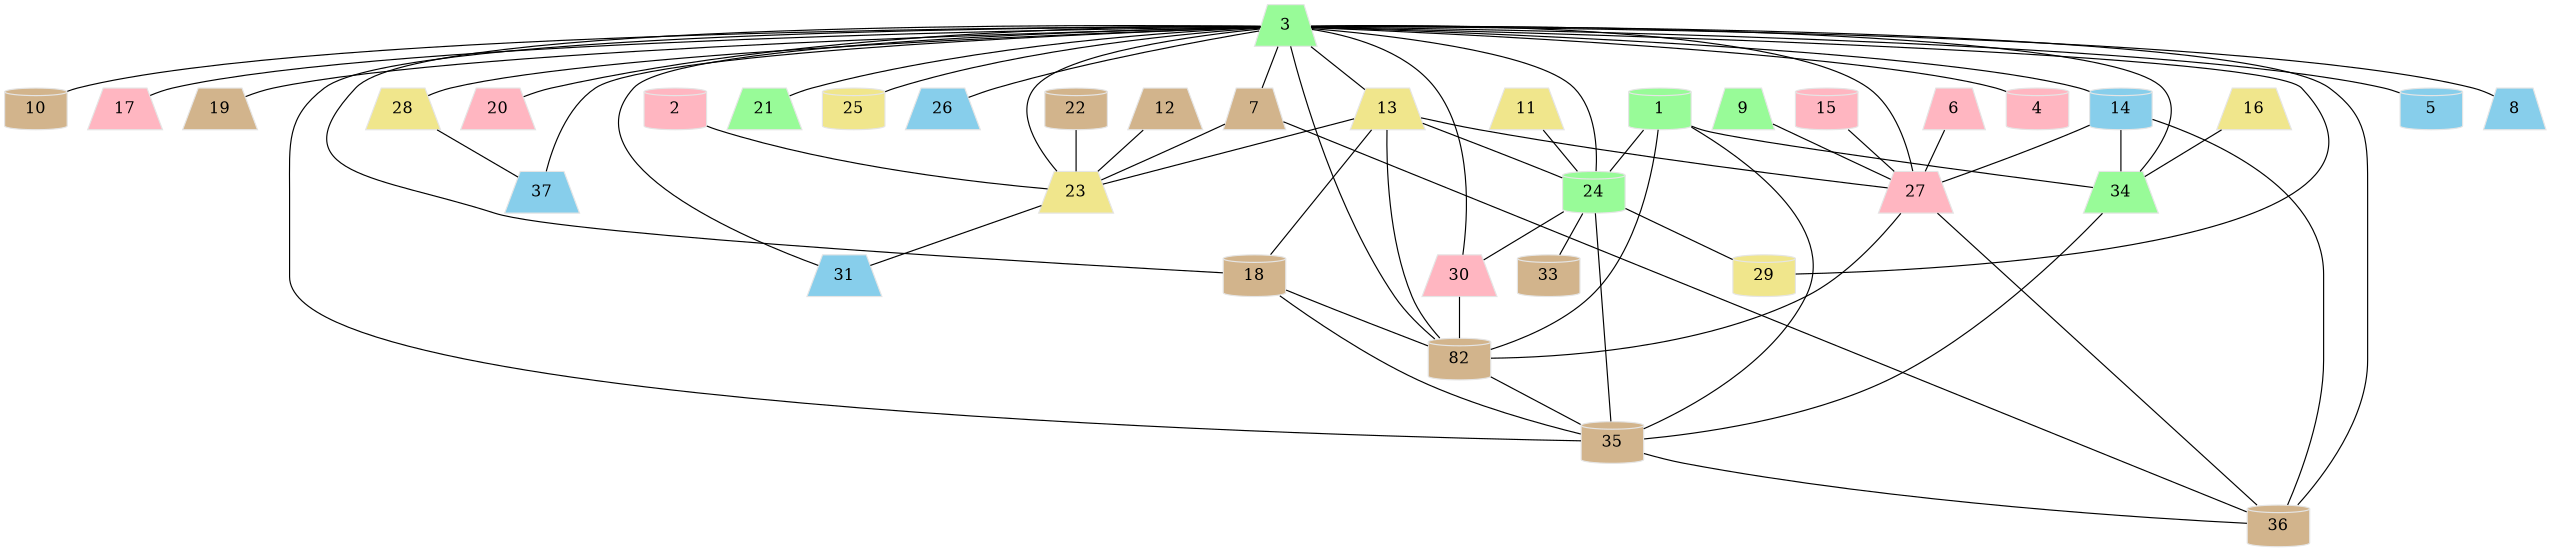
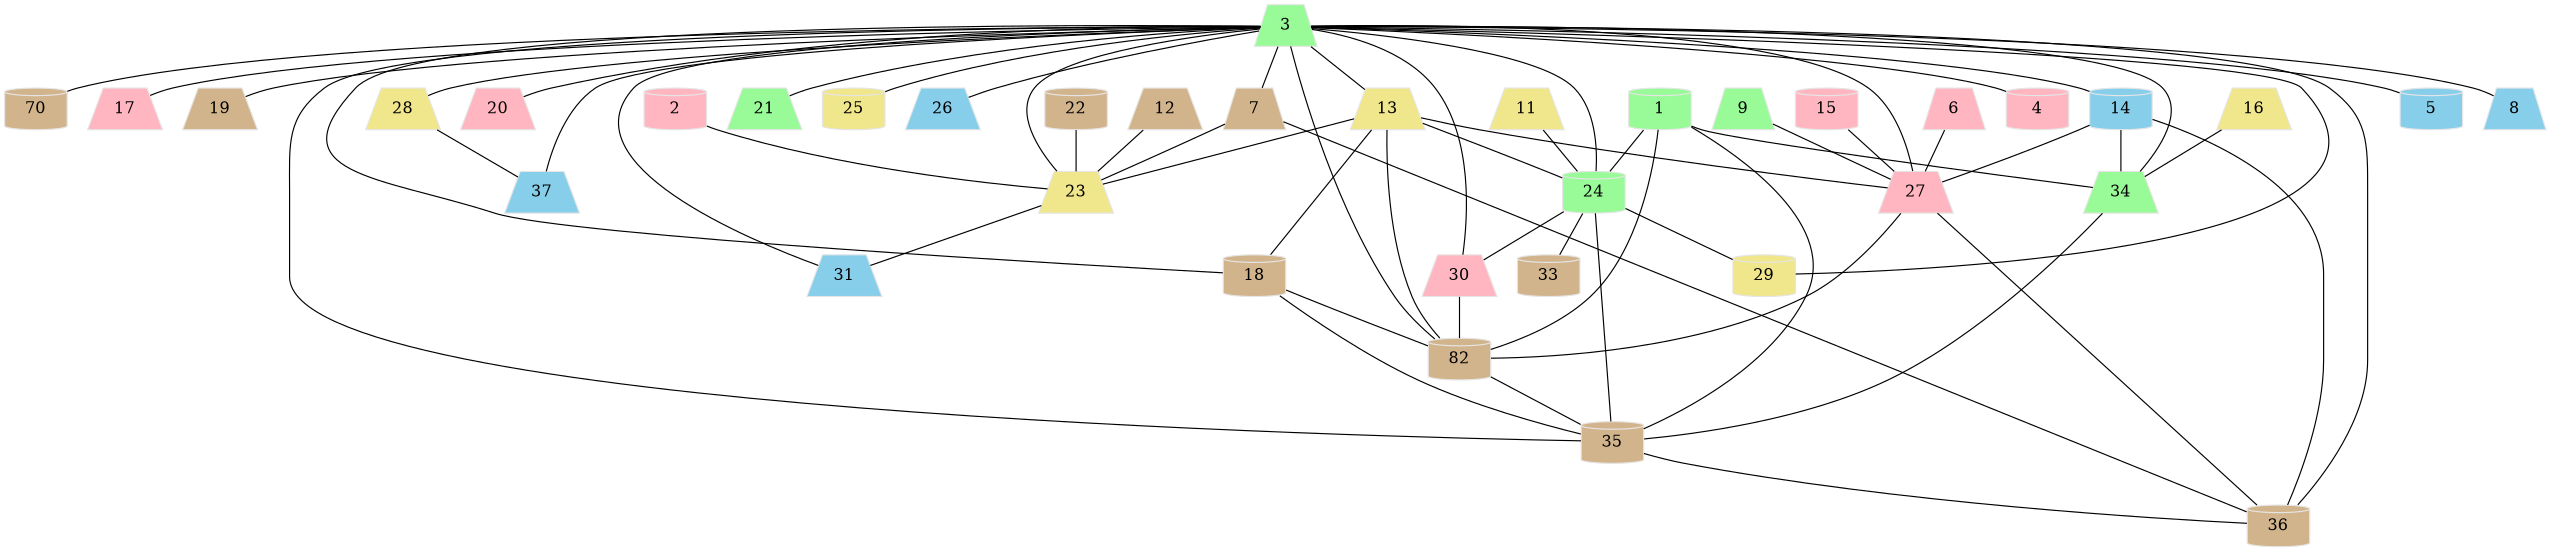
(36, 109) -> (36, 109)
